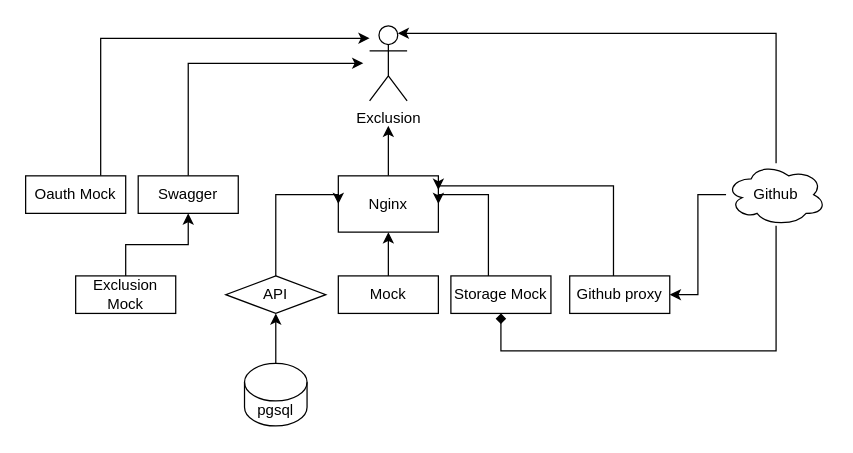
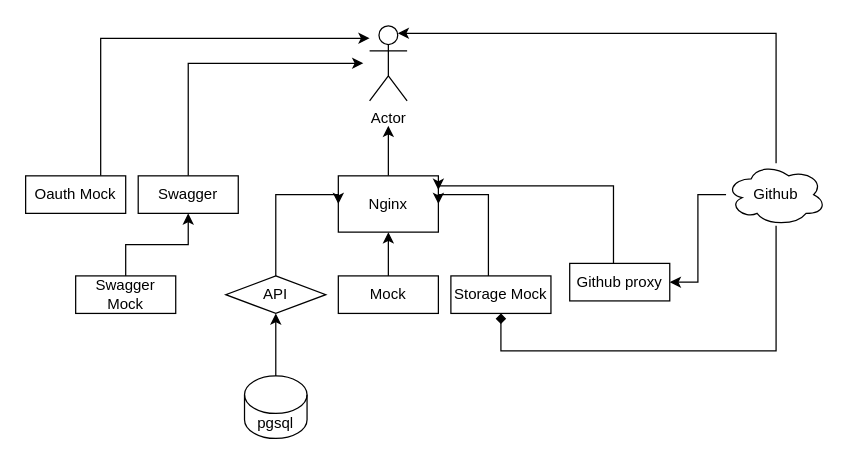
(389, 118) -> (389, 118)
(126, 294) -> (126, 294)
(619, 294) -> (619, 282)
(276, 394) -> (276, 407)
